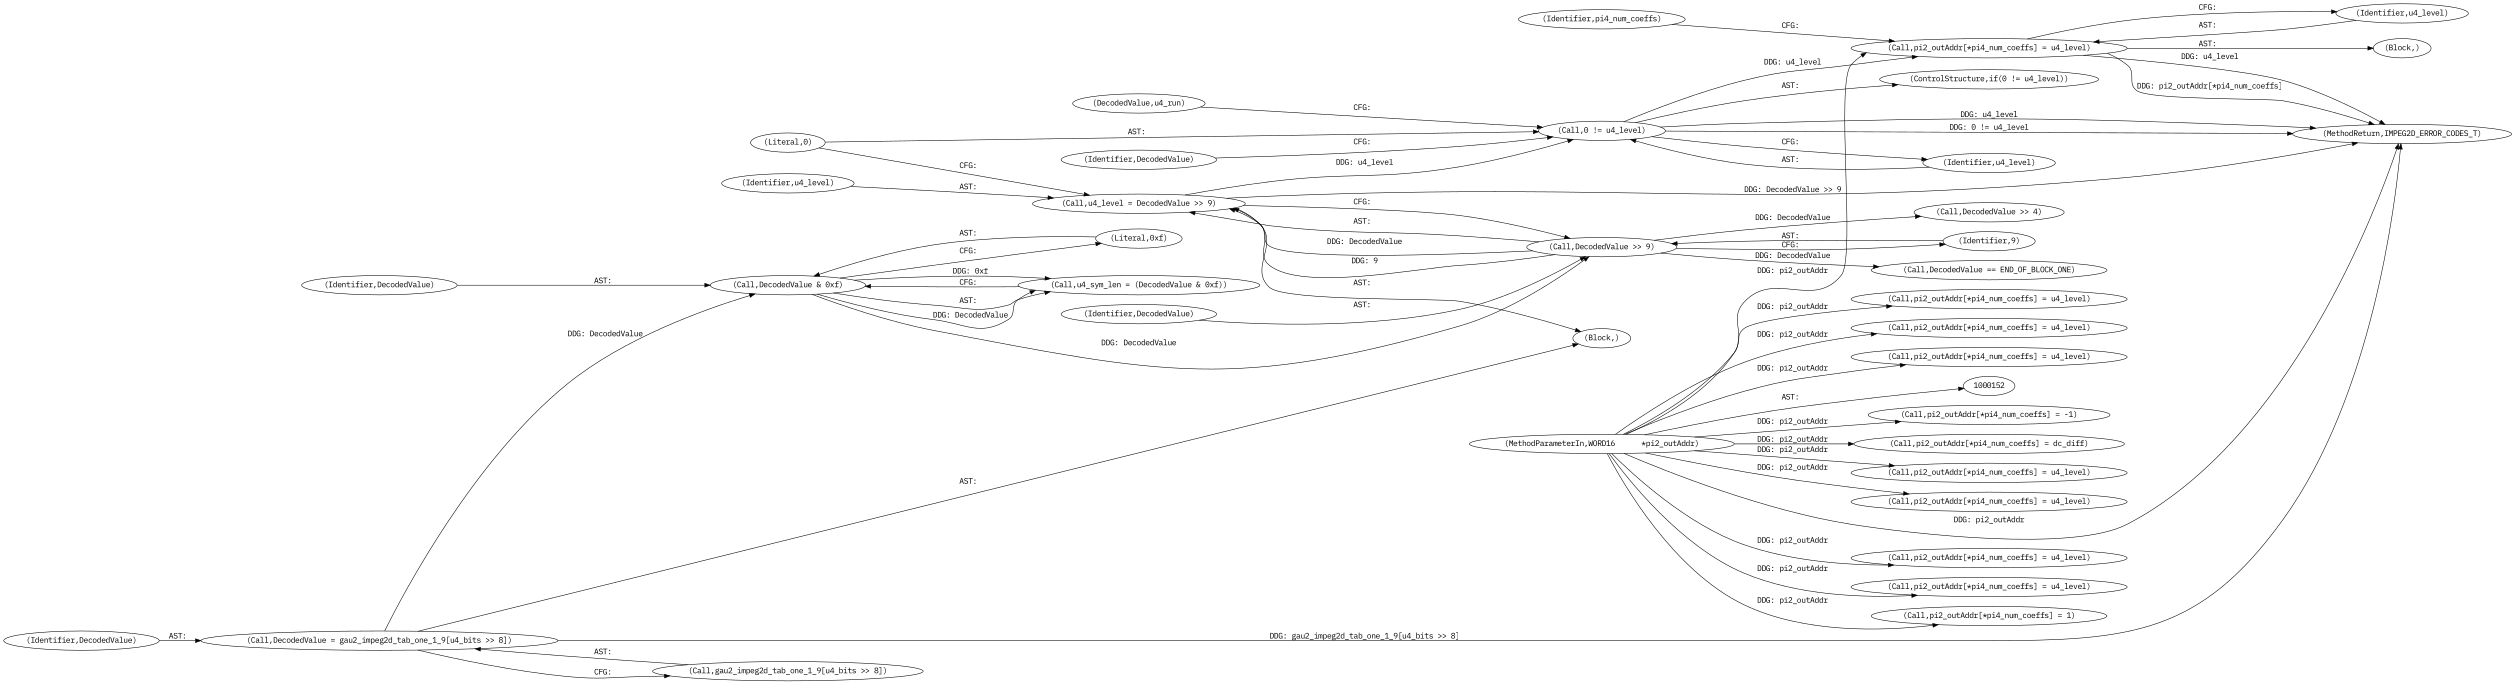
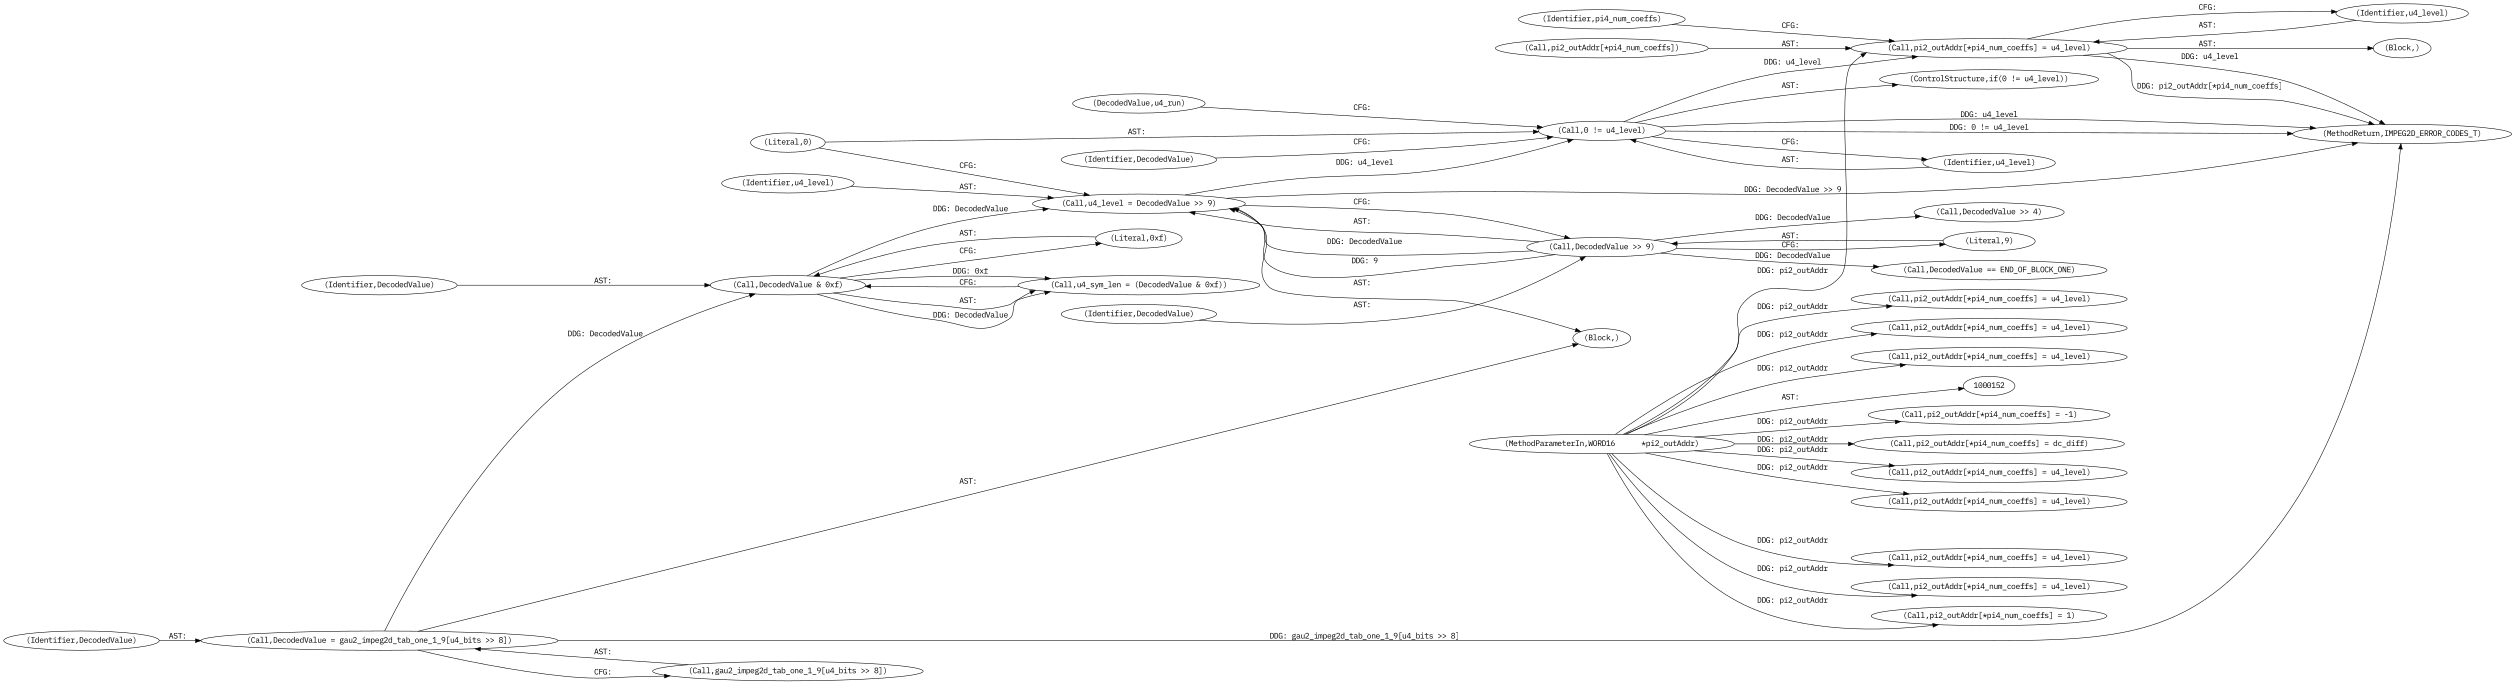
none -> (1602, 48)
(1989, 241) -> (1989, 241)
(1205, 369) -> (922, 230)
(2106, 532) -> none
